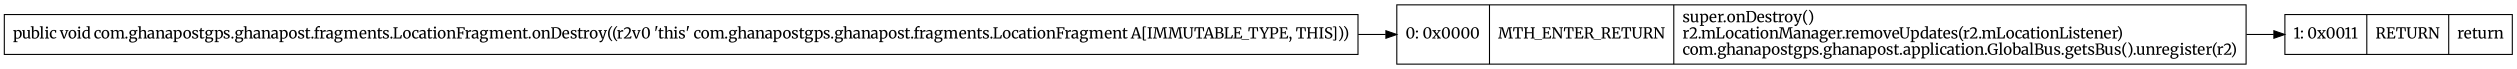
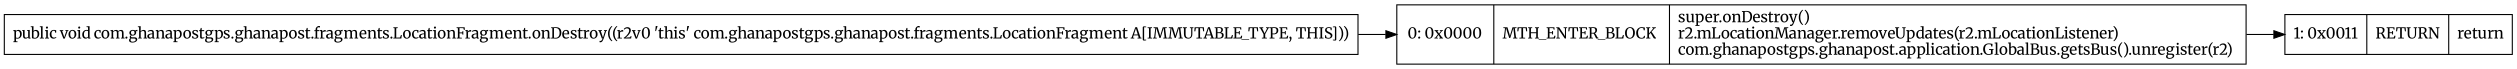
(1582, 34) -> (1579, 34)
